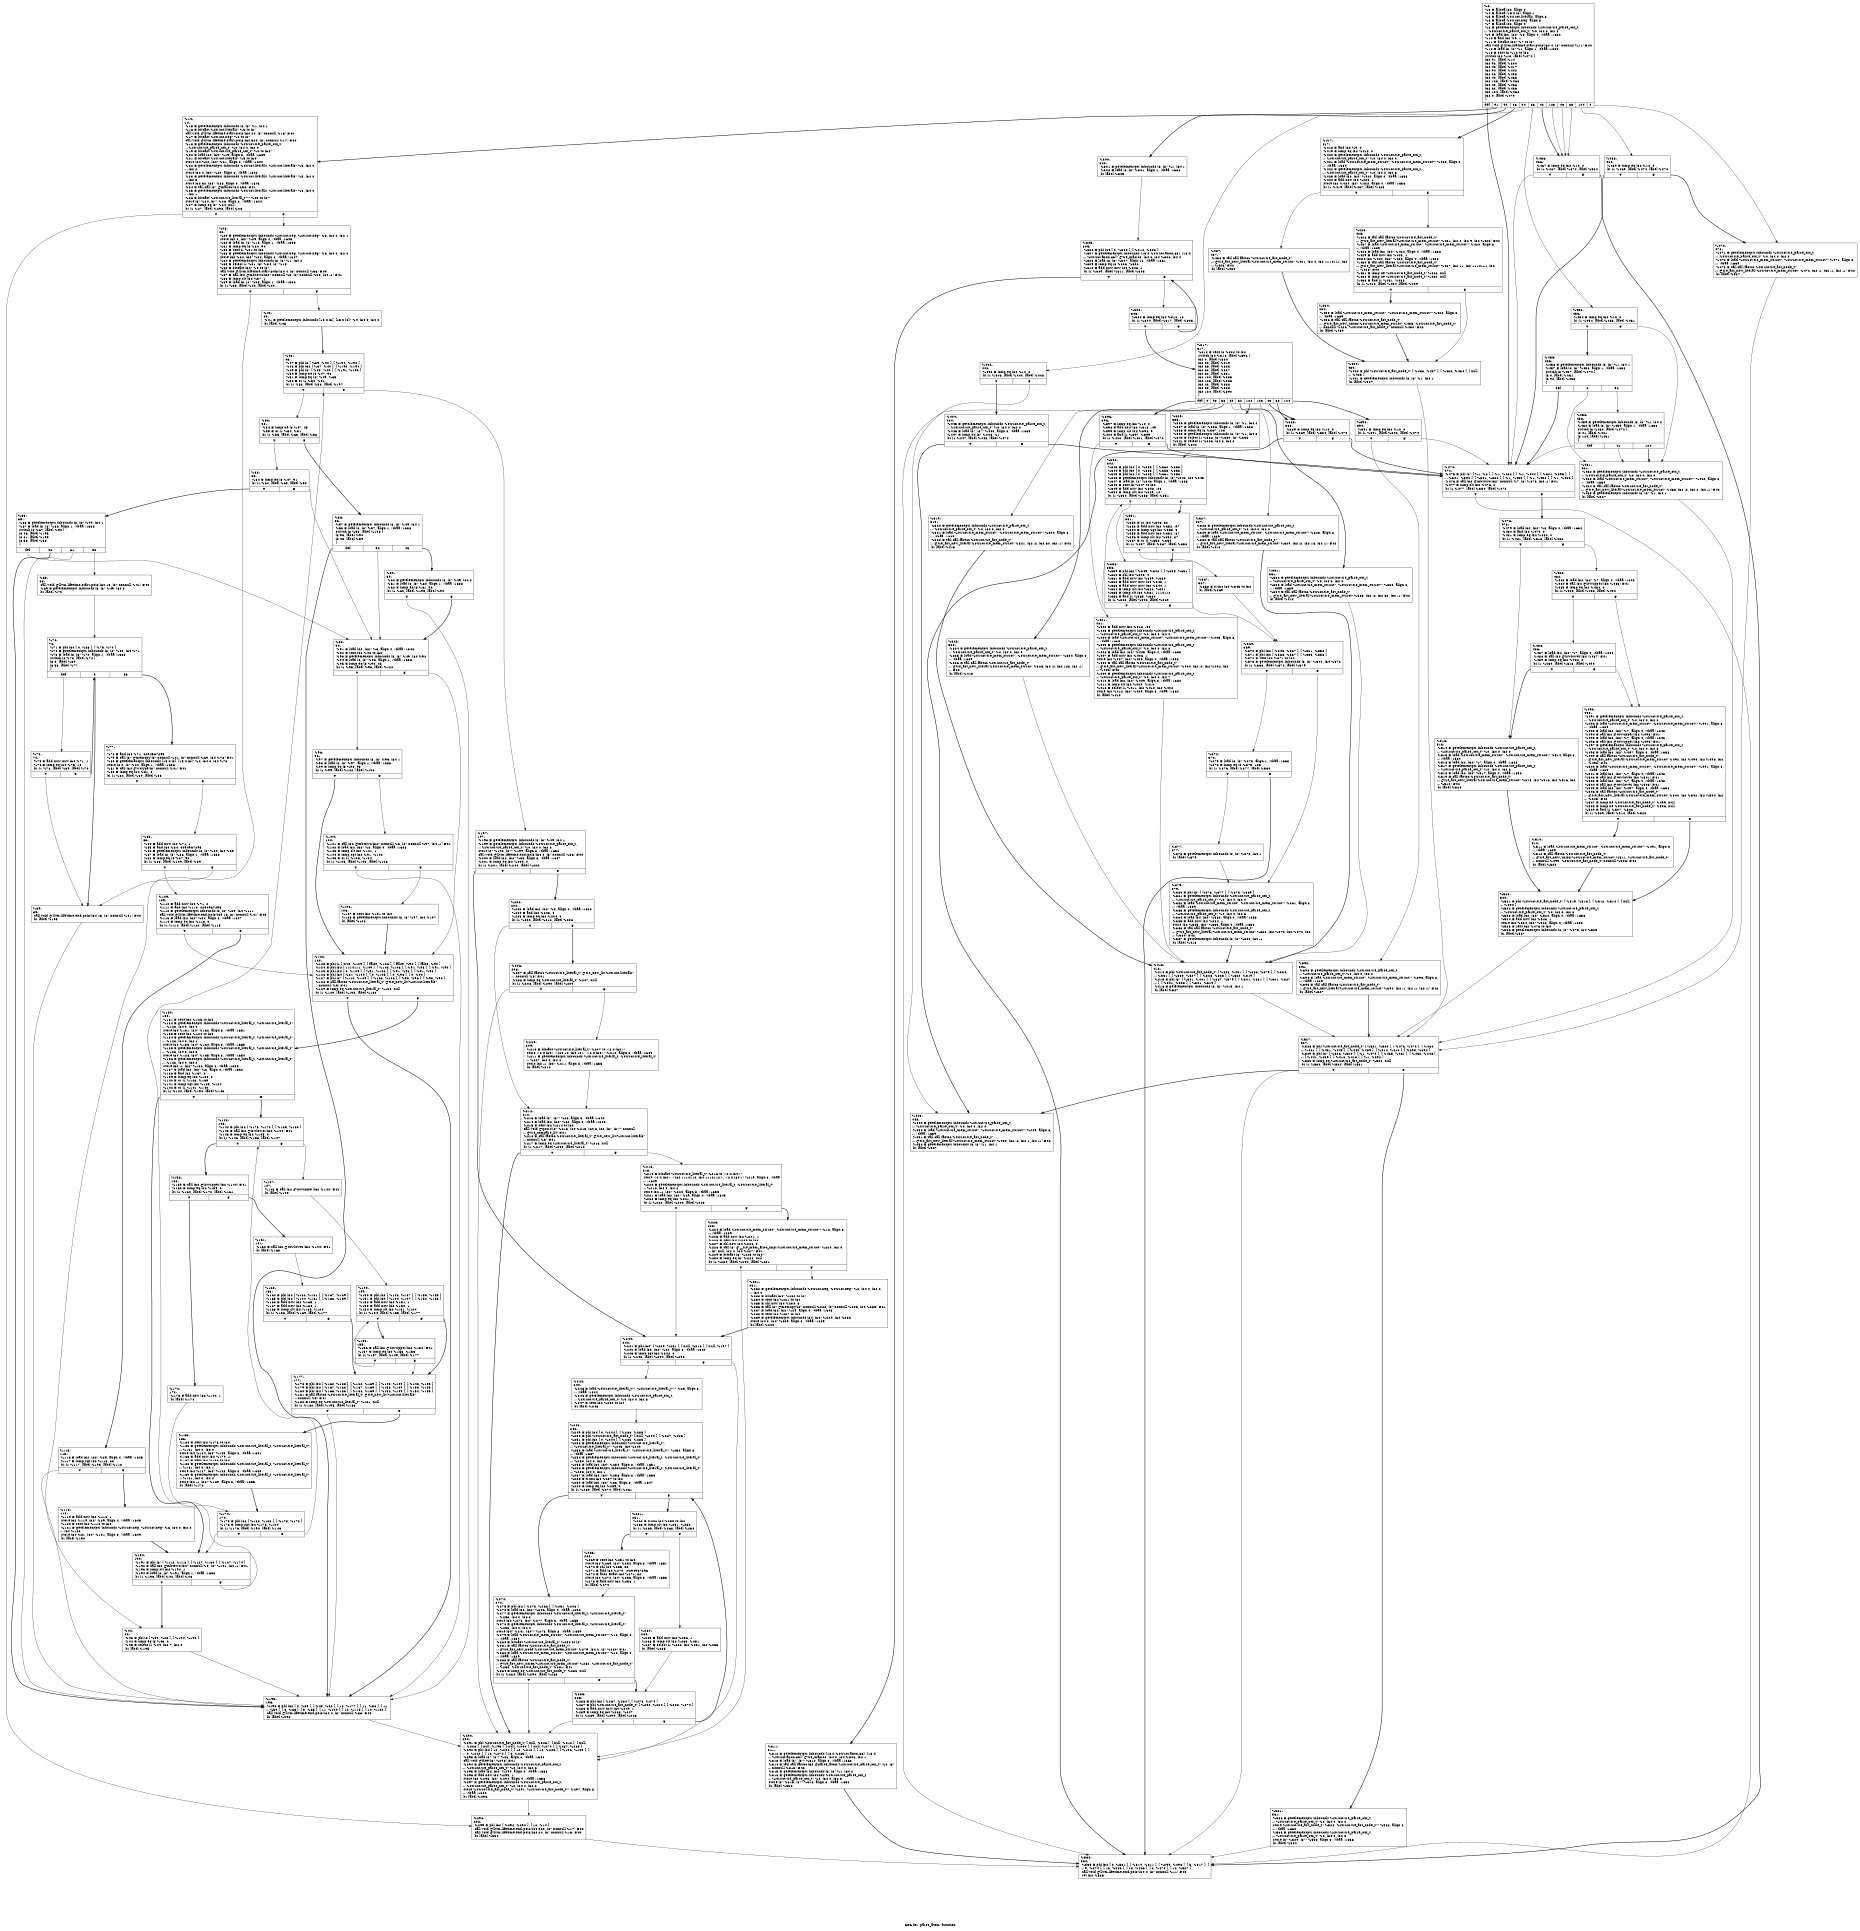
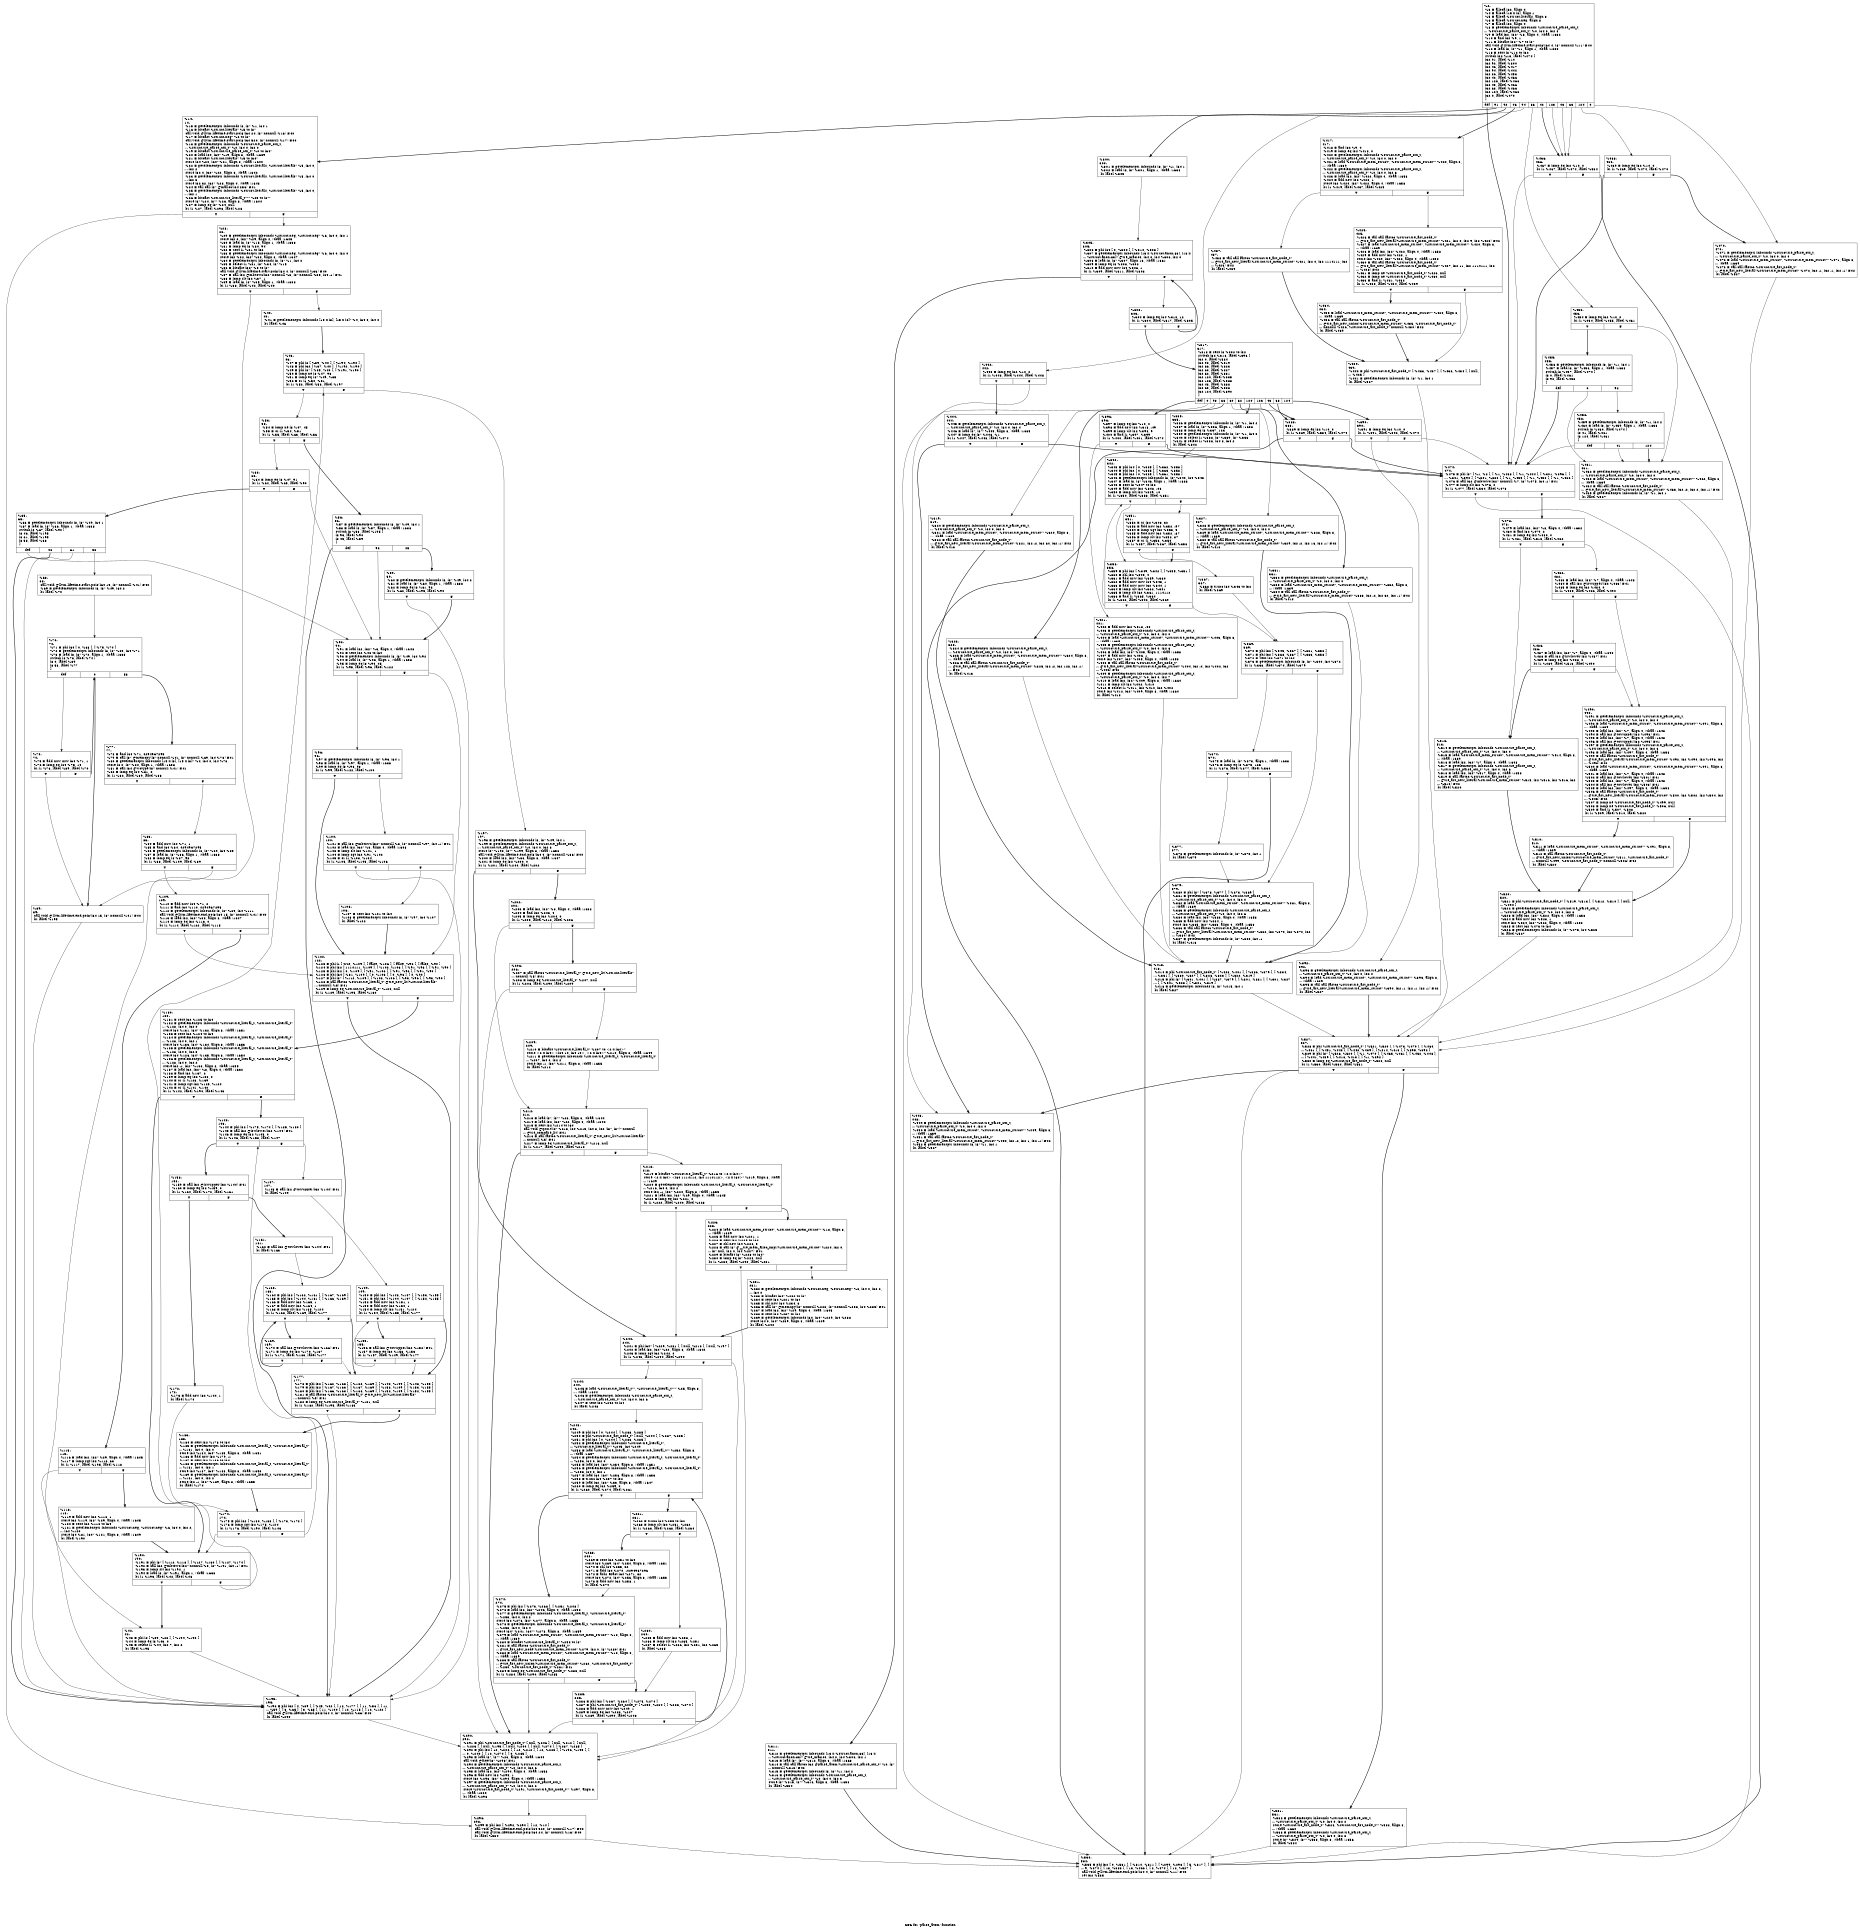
(1181, 508) -> (1181, 508)
none -> (302, 1351)
